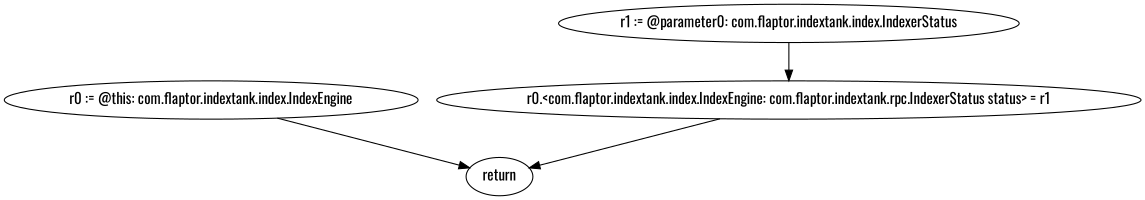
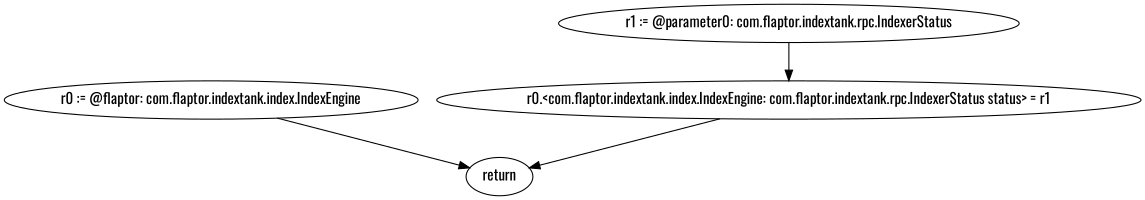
(789, 23) -> (789, 23)
(211, 100) -> (211, 100)
